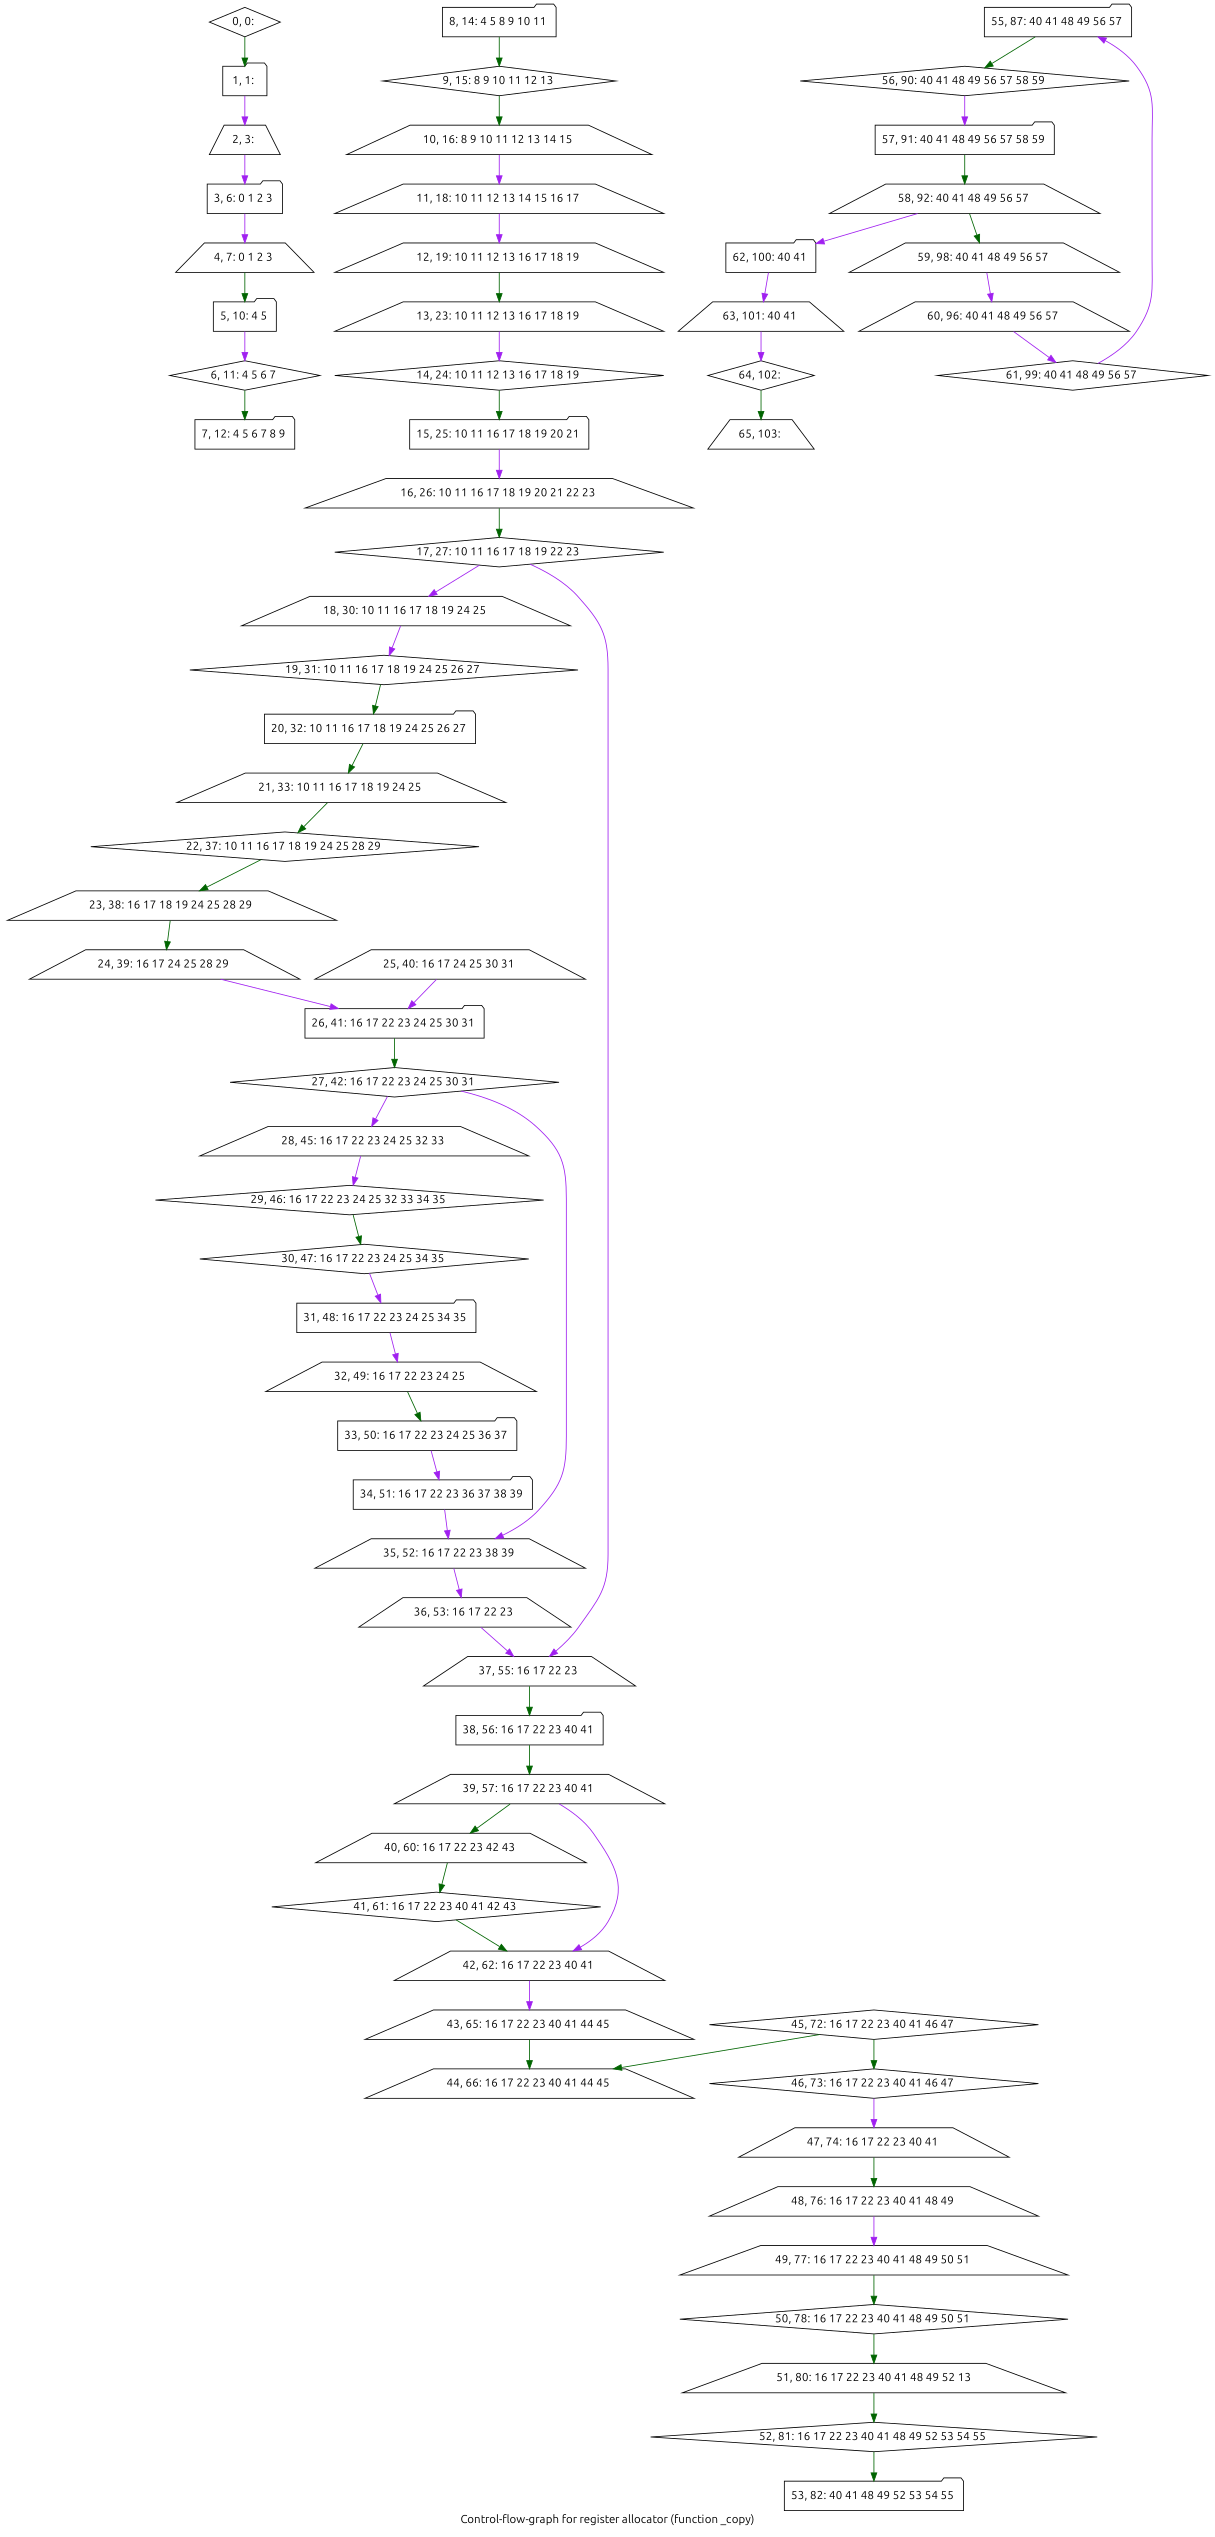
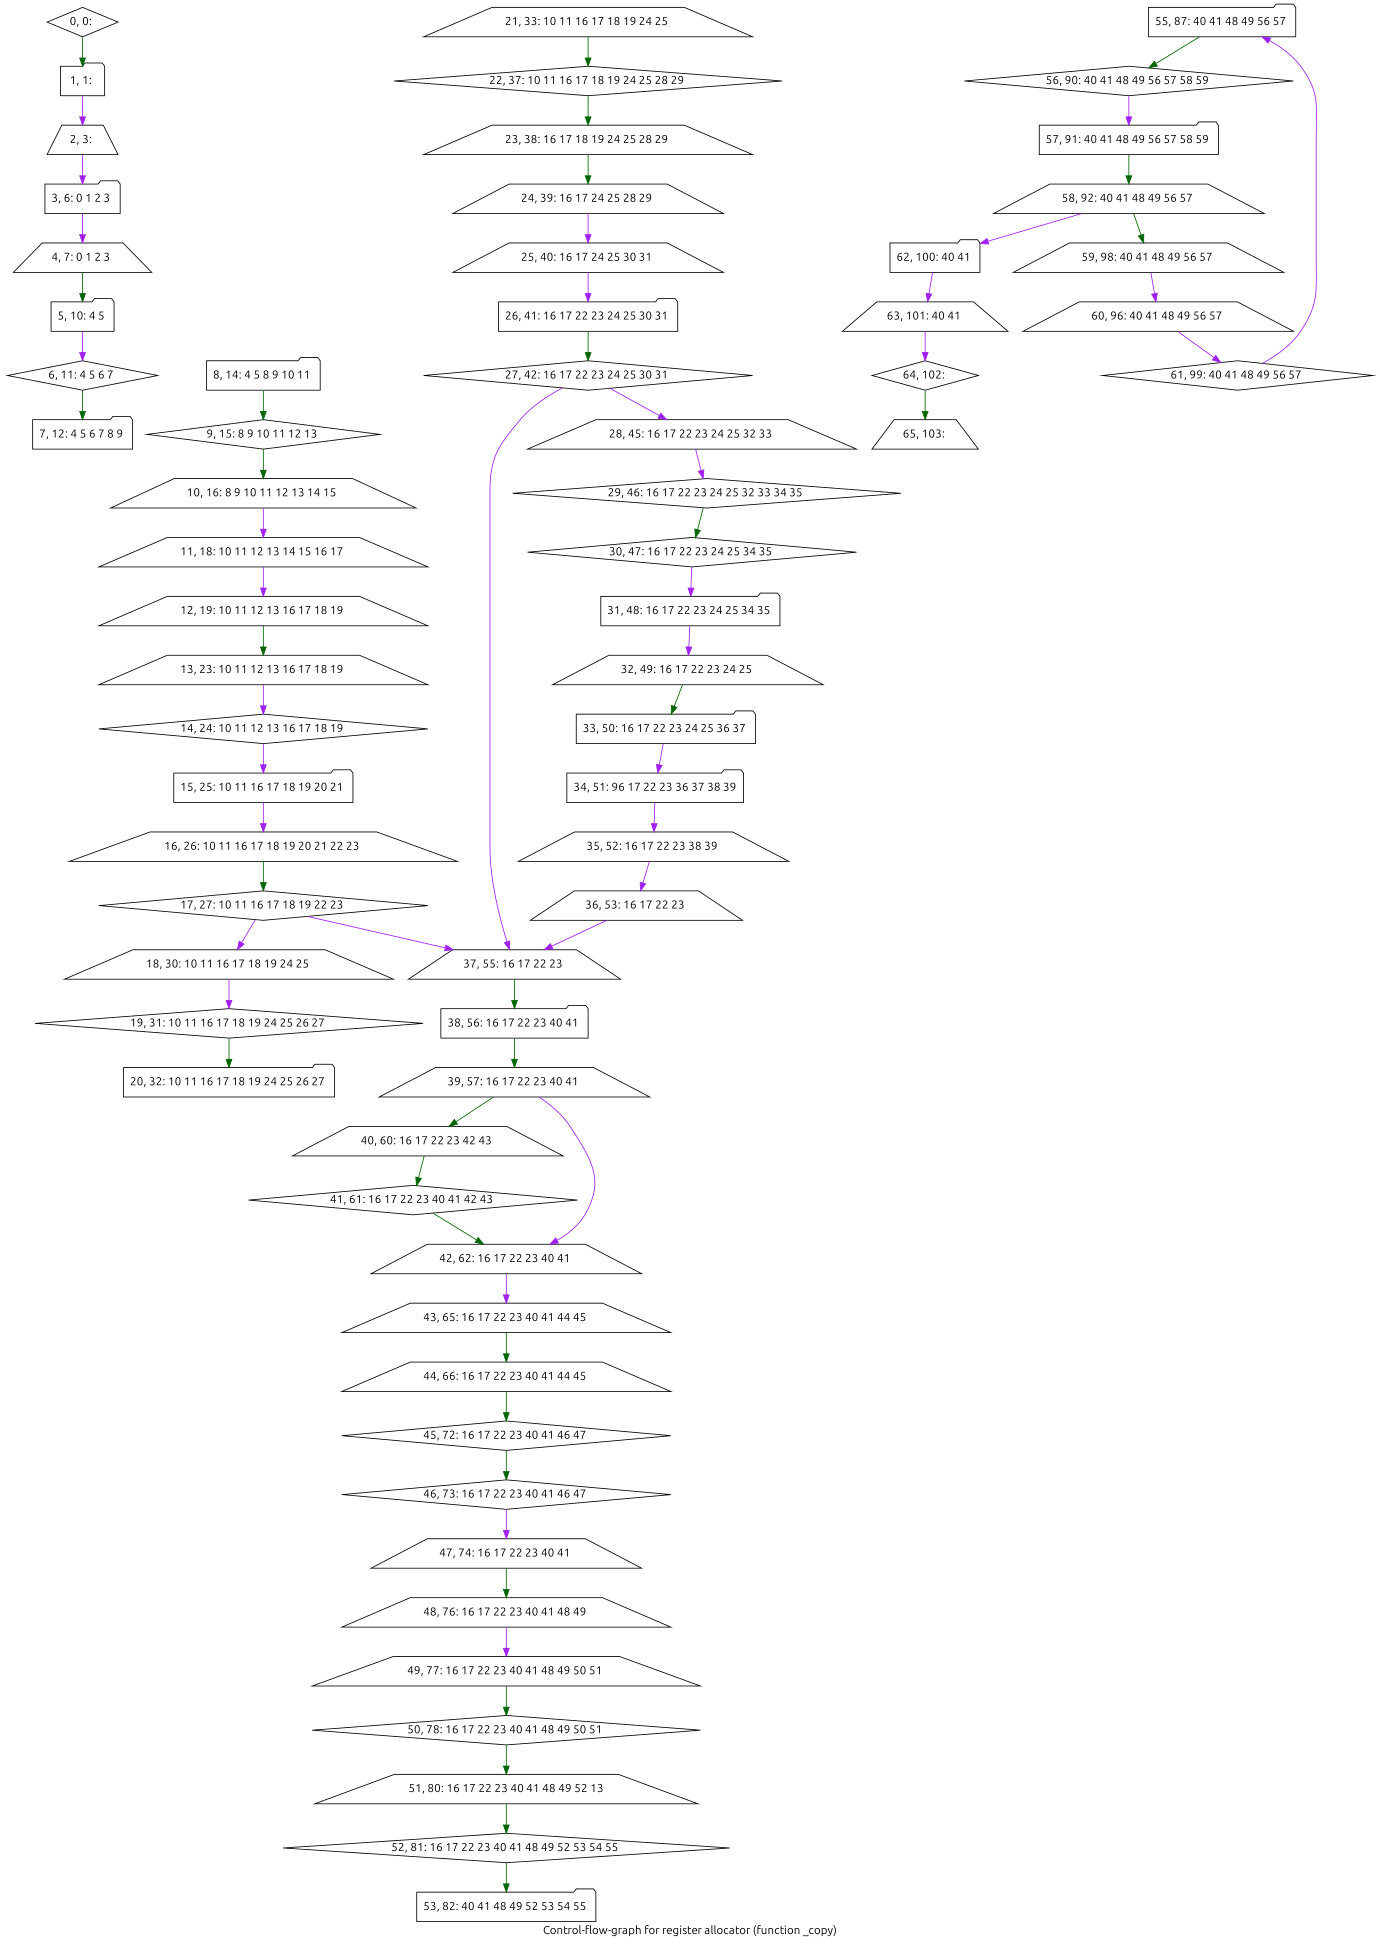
(499, 401) -> (263, 754)
(358, 755) -> none
(275, 993) -> (588, 224)
(566, 1298) -> (490, 651)
(443, 1495) -> (655, 788)
(721, 2051) -> (506, 1402)
